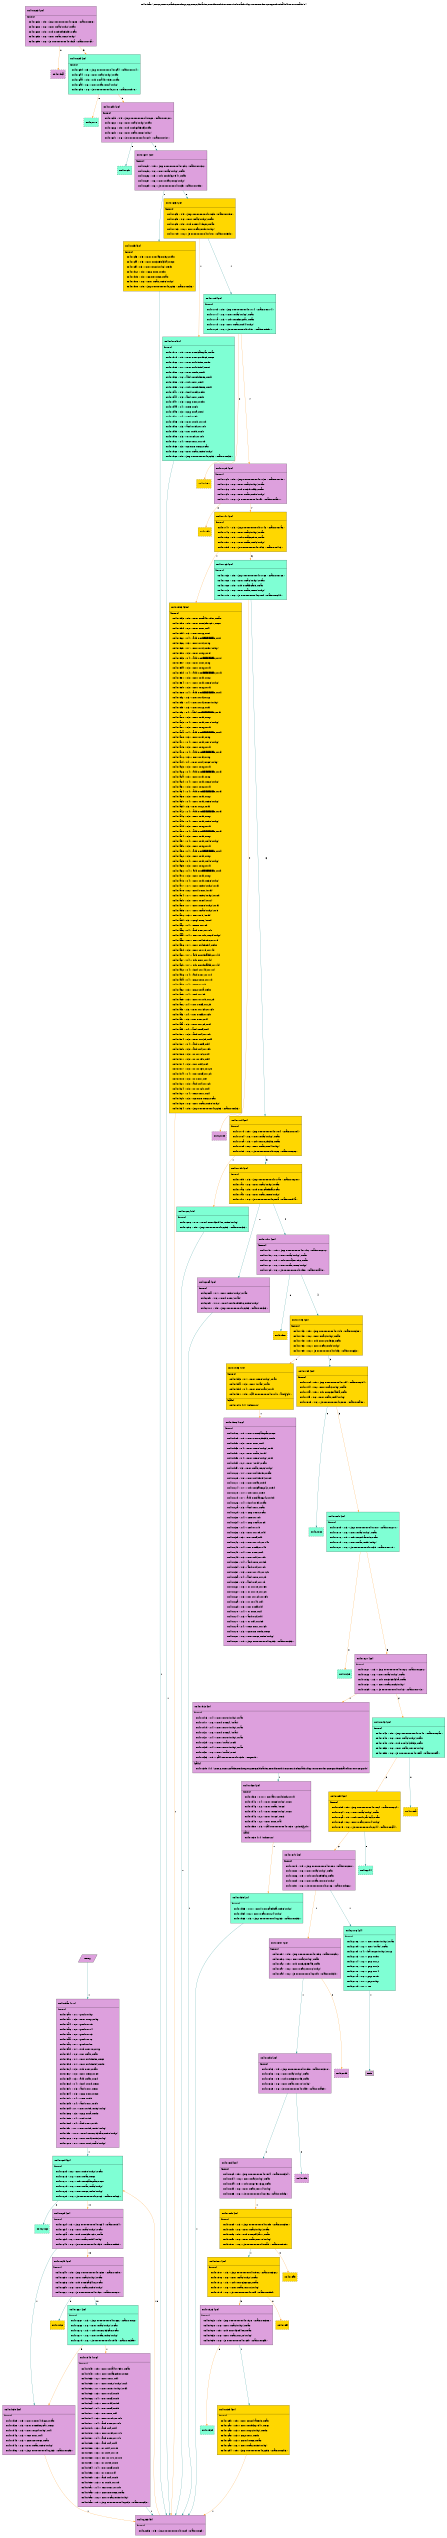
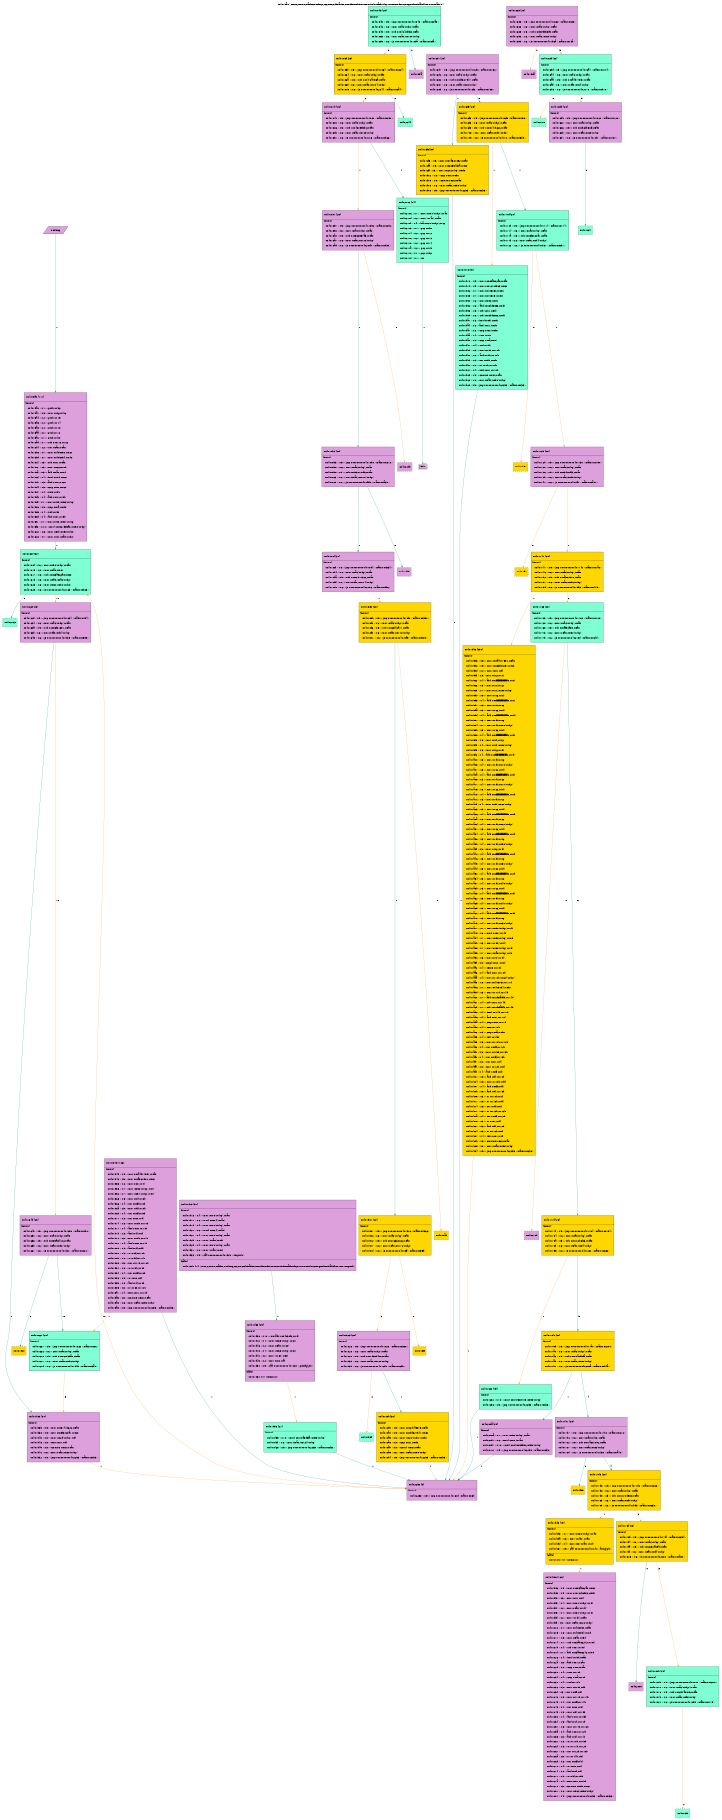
(154, 146) -> none
(329, 1360) -> (638, 1515)
(316, 1532) -> (636, 1687)
(391, 1674) -> none
(411, 1812) -> (416, 74)
(88, 1958) -> (56, 230)
(105, 2348) -> (103, 1322)
